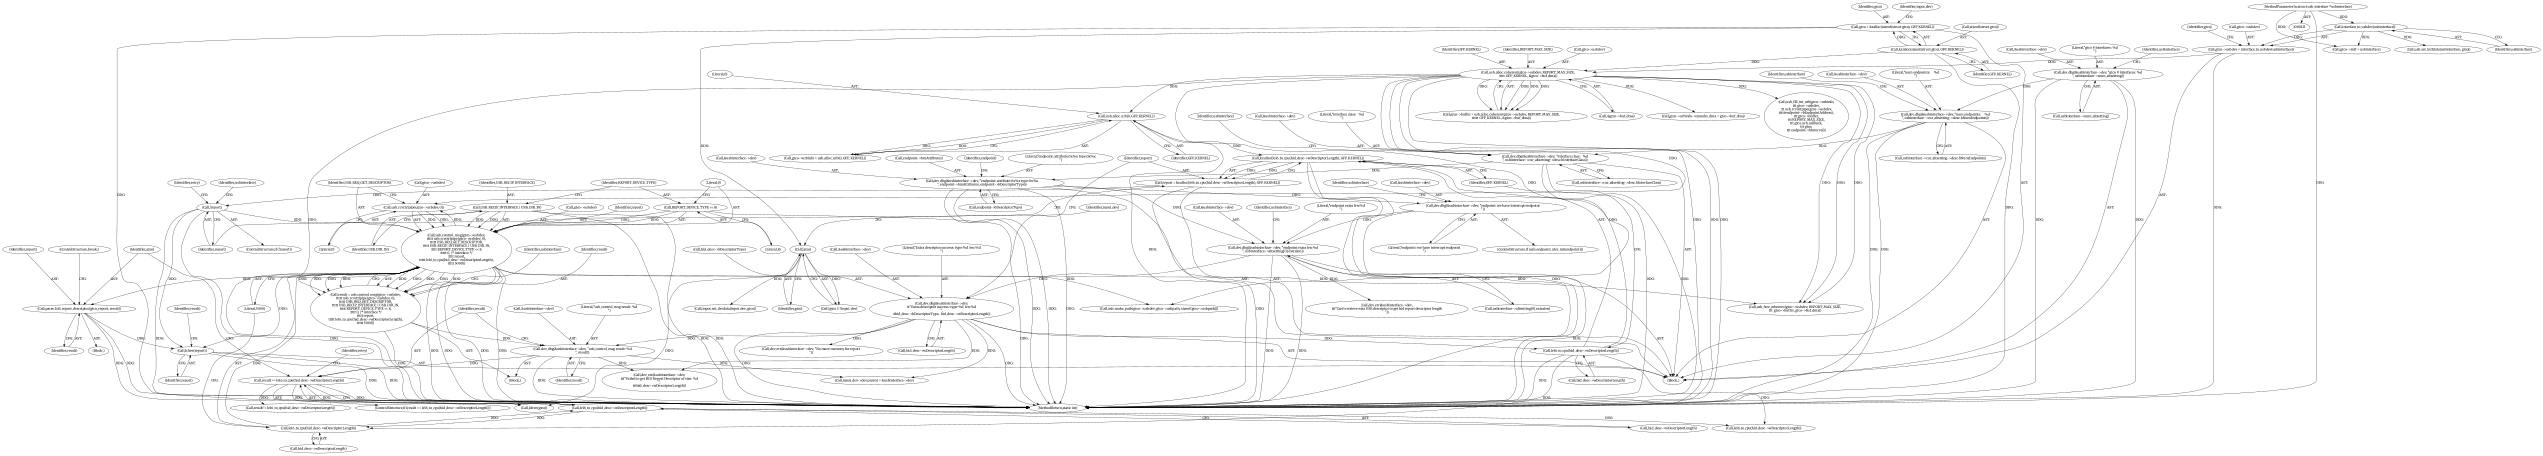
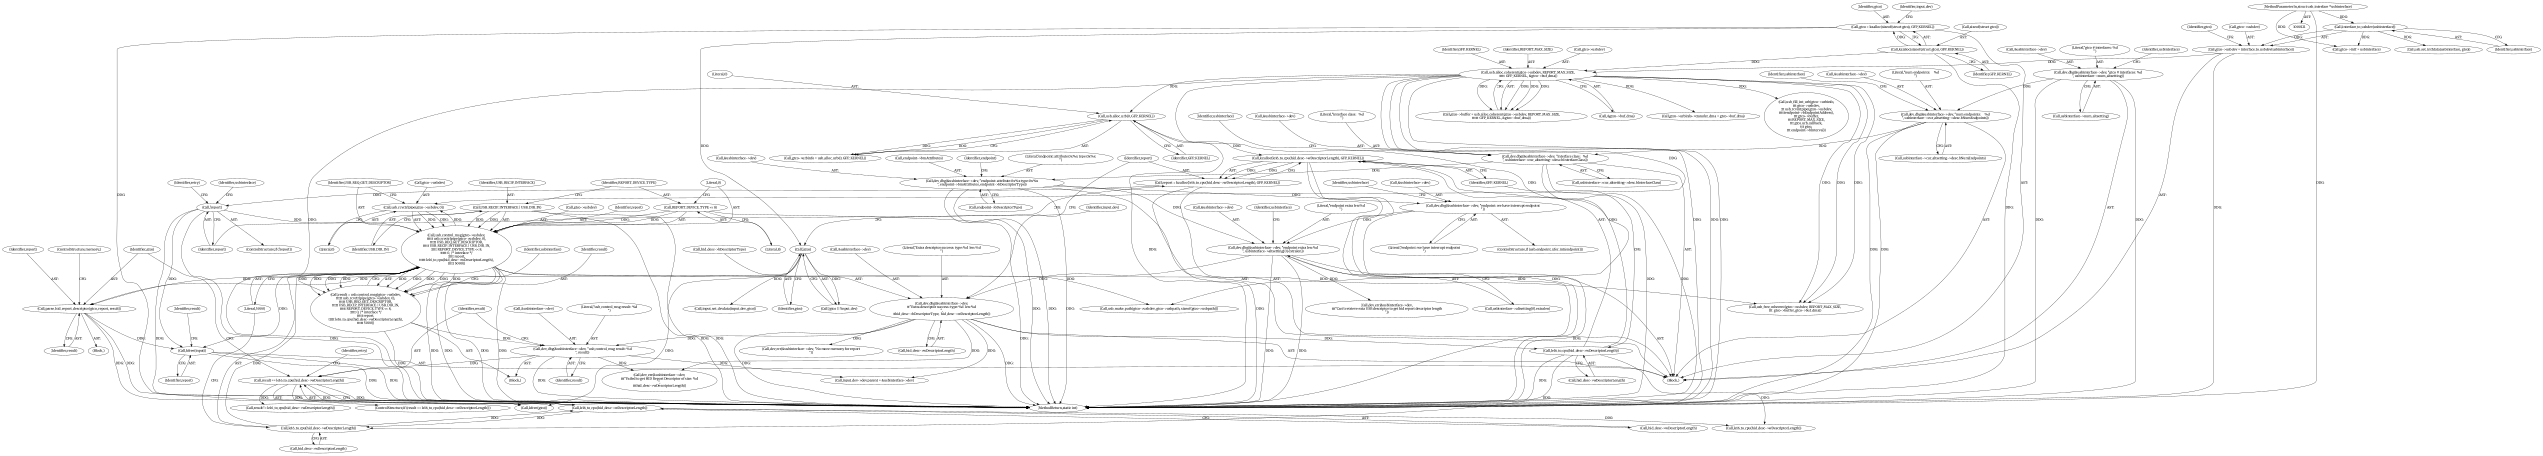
(79, 250) -> (79, 250)
none -> (451, 277)
(192, 351) -> (192, 351)
